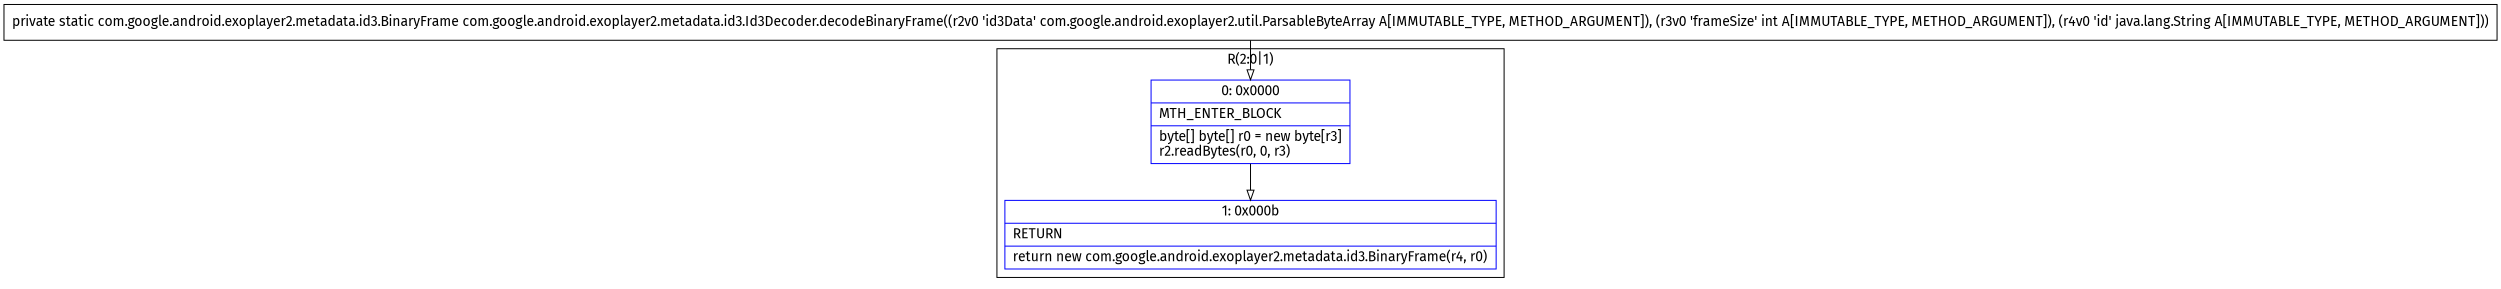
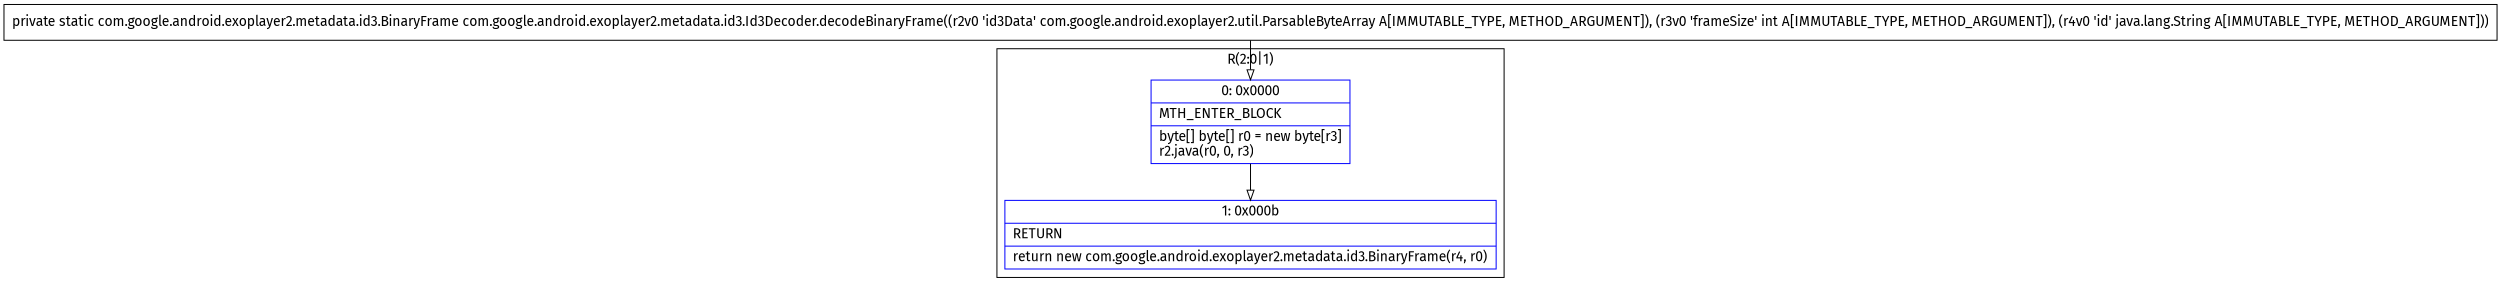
(1225, 152) -> (1207, 152)
